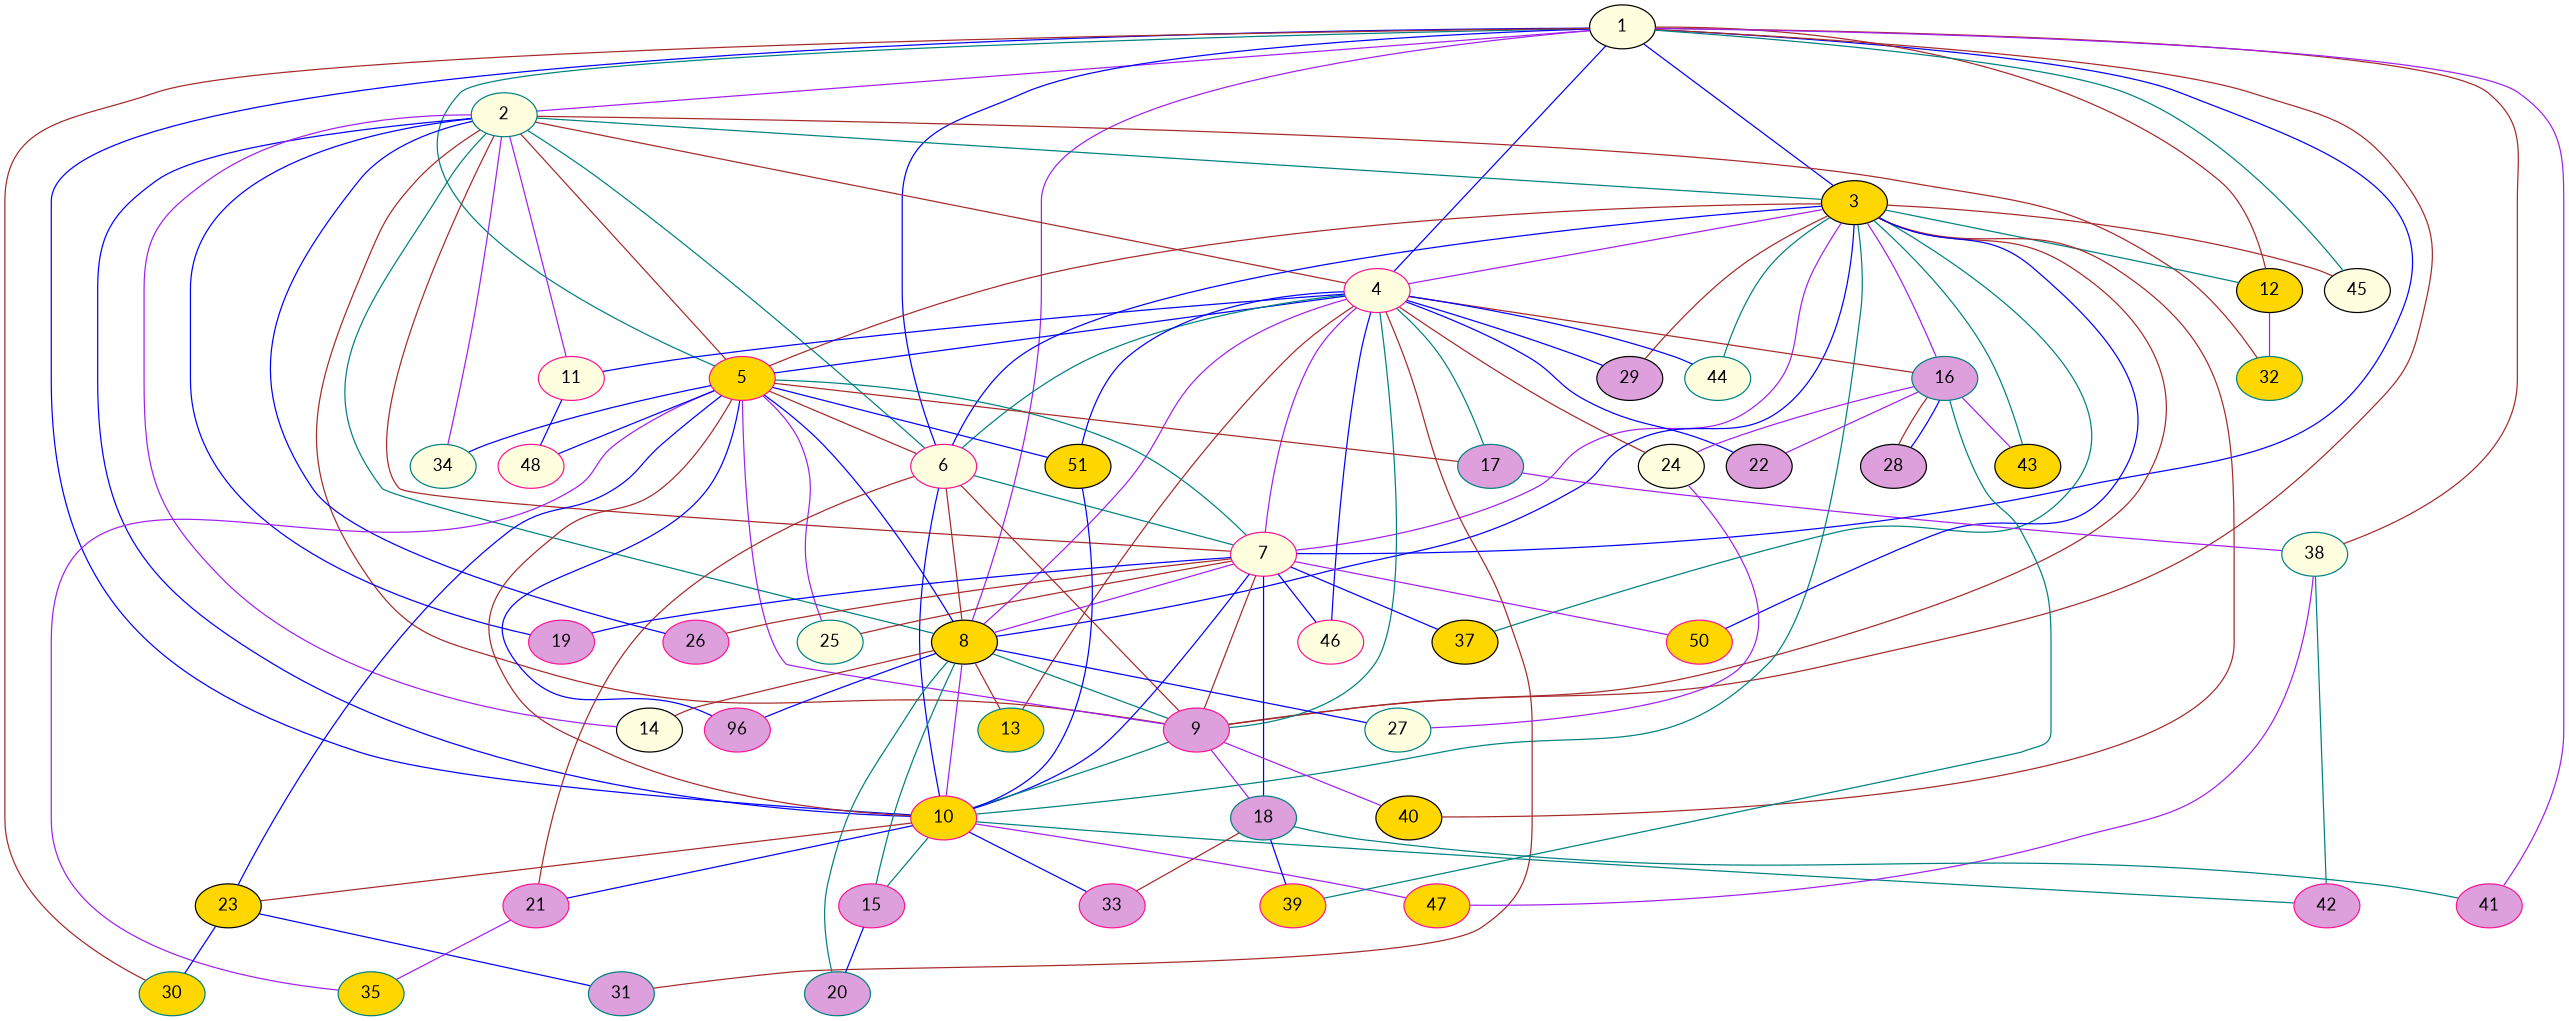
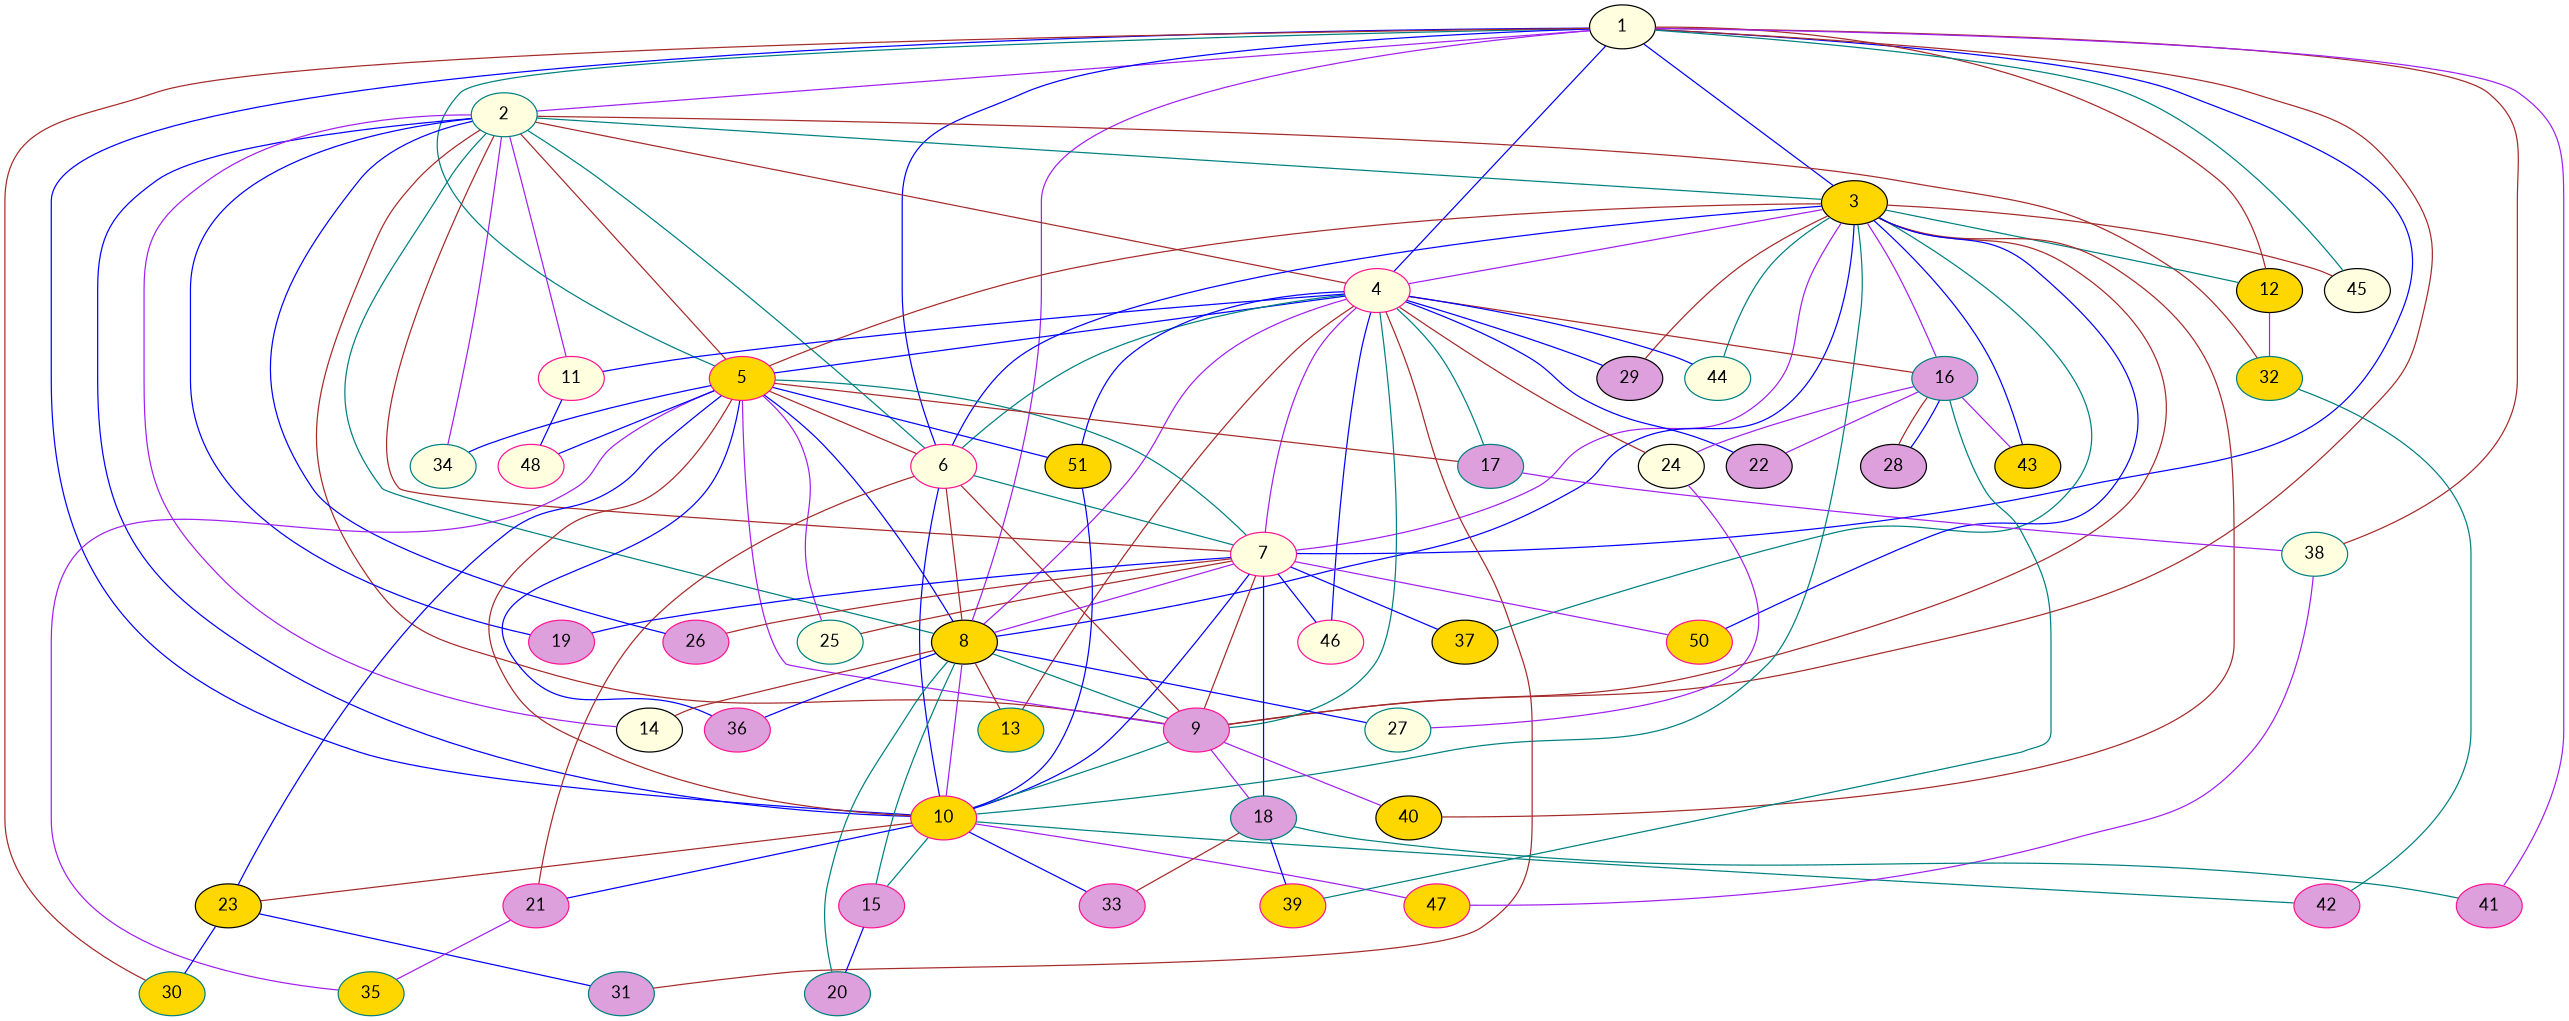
(1966, 321) -> (1966, 321)
(737, 730) -> (737, 730)
(2321, 730) -> (2471, 620)
